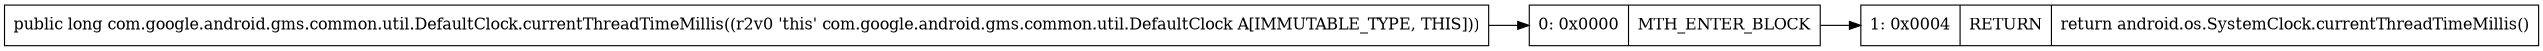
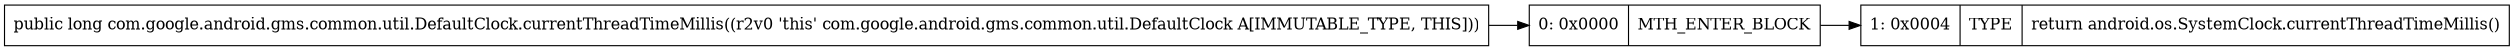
(2006, 25) -> (1991, 25)
